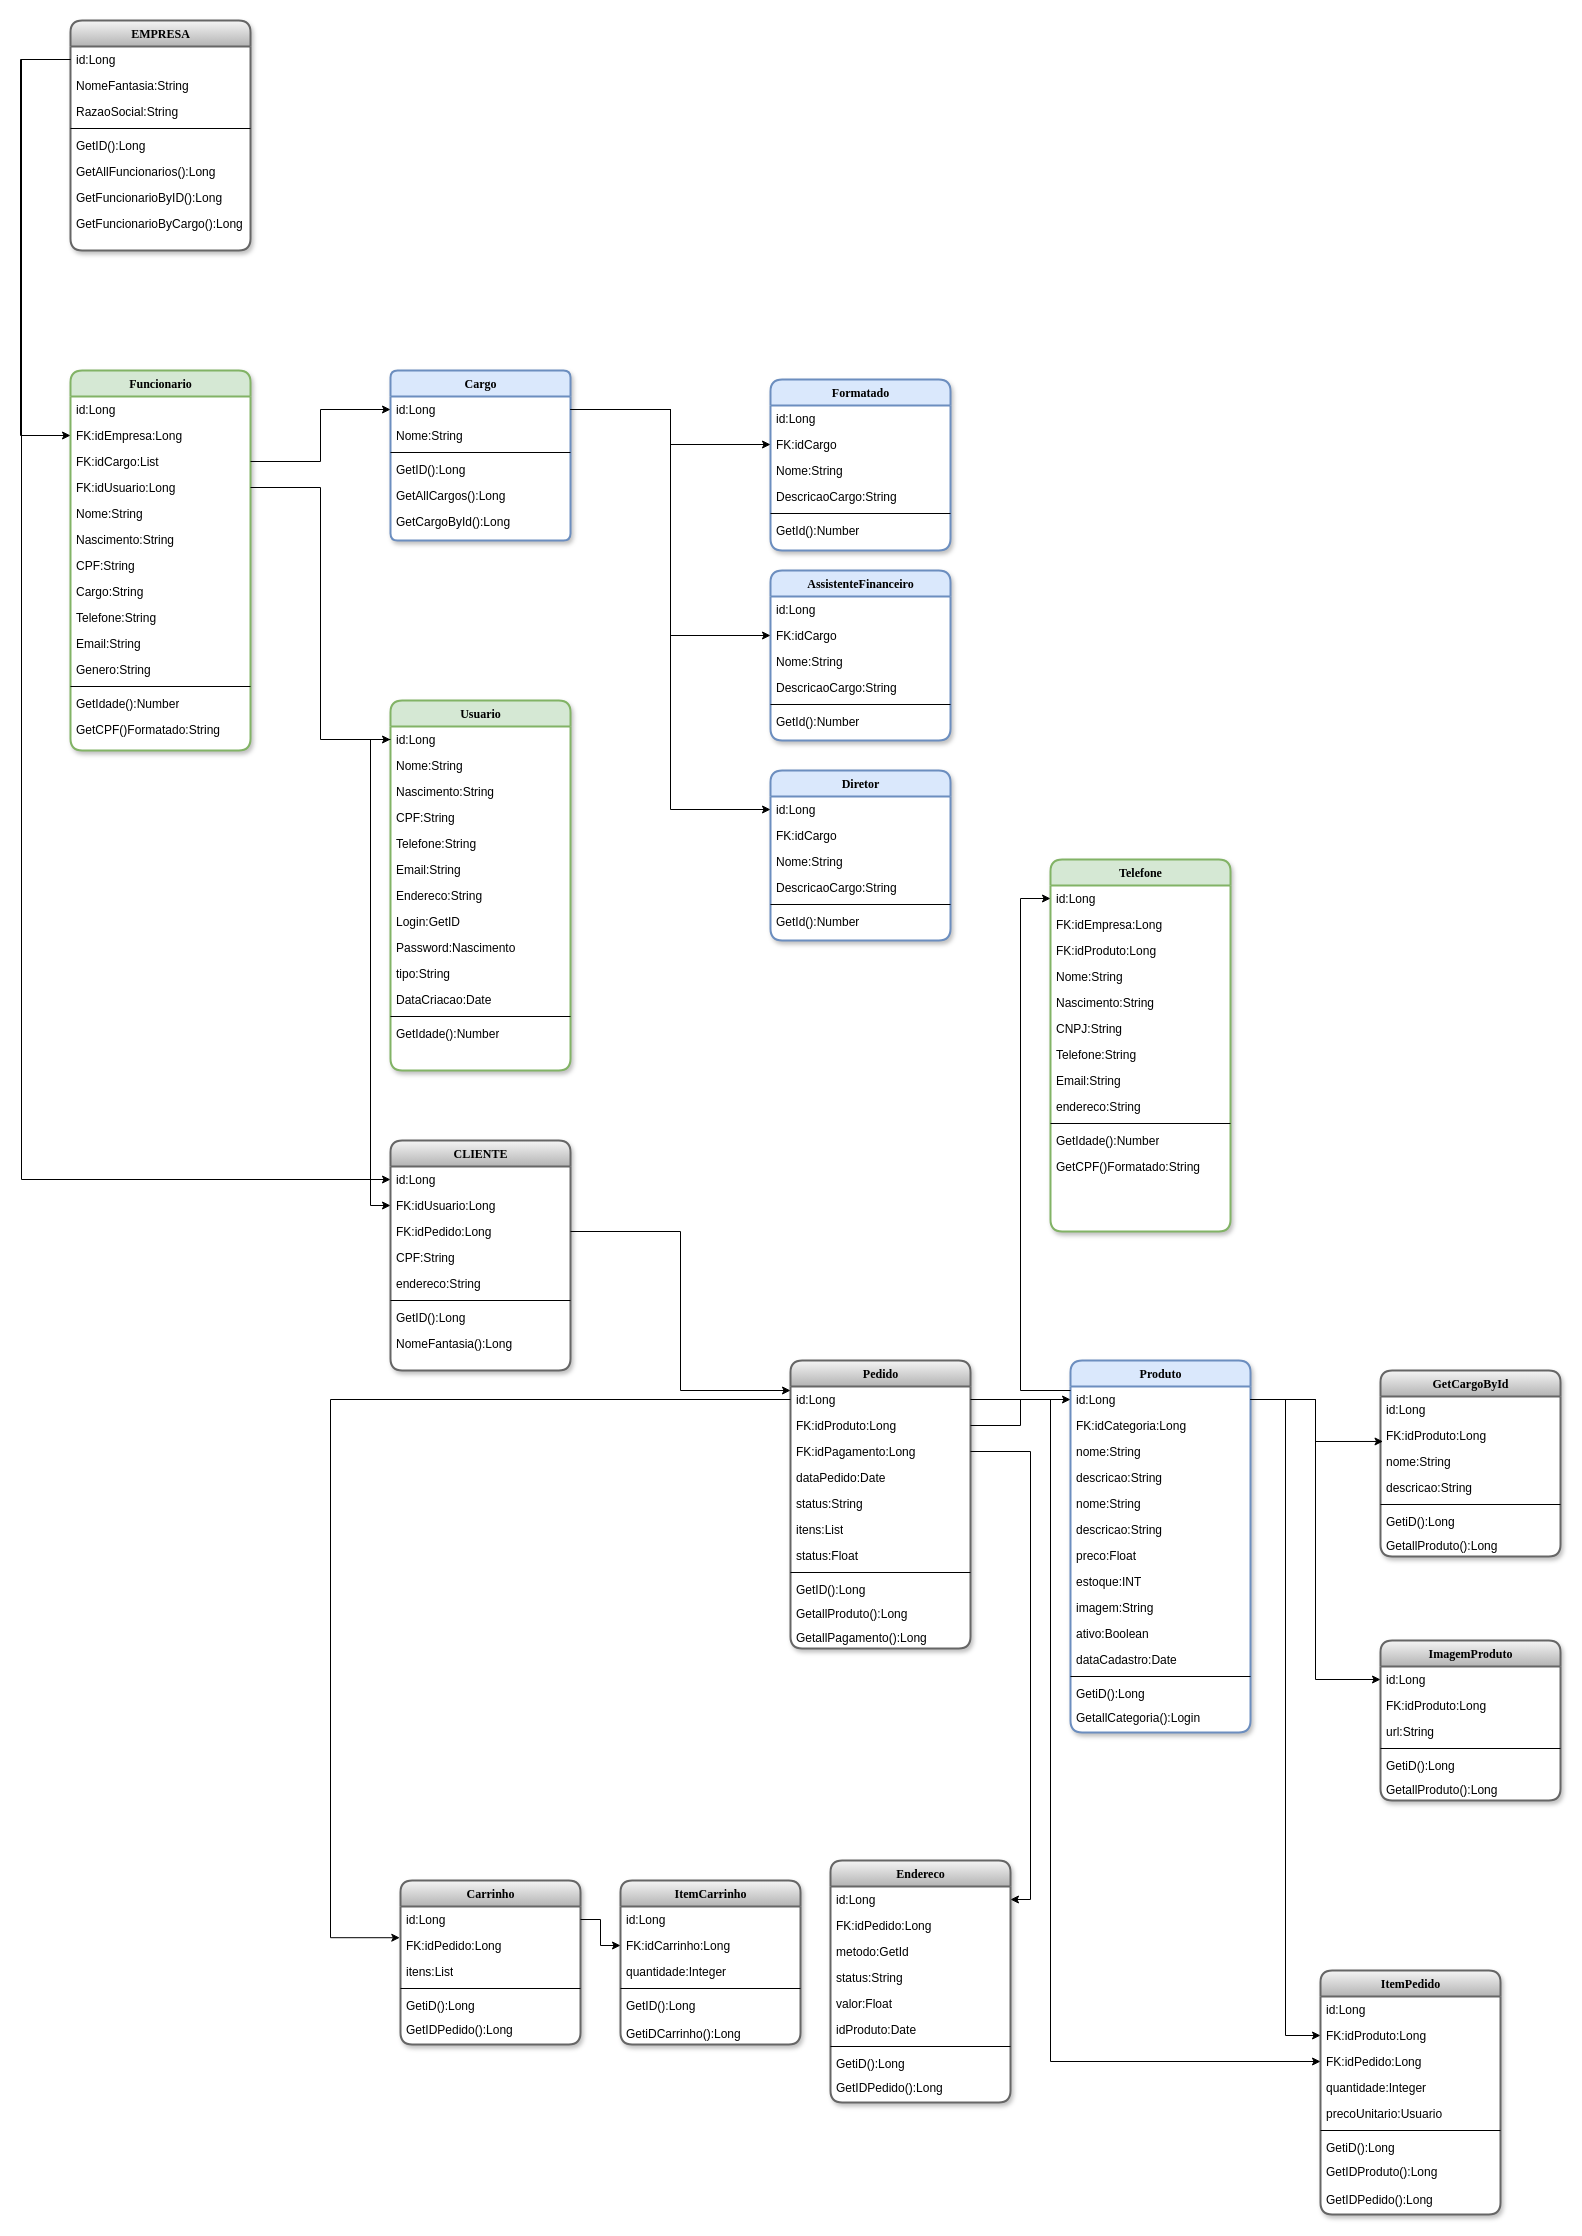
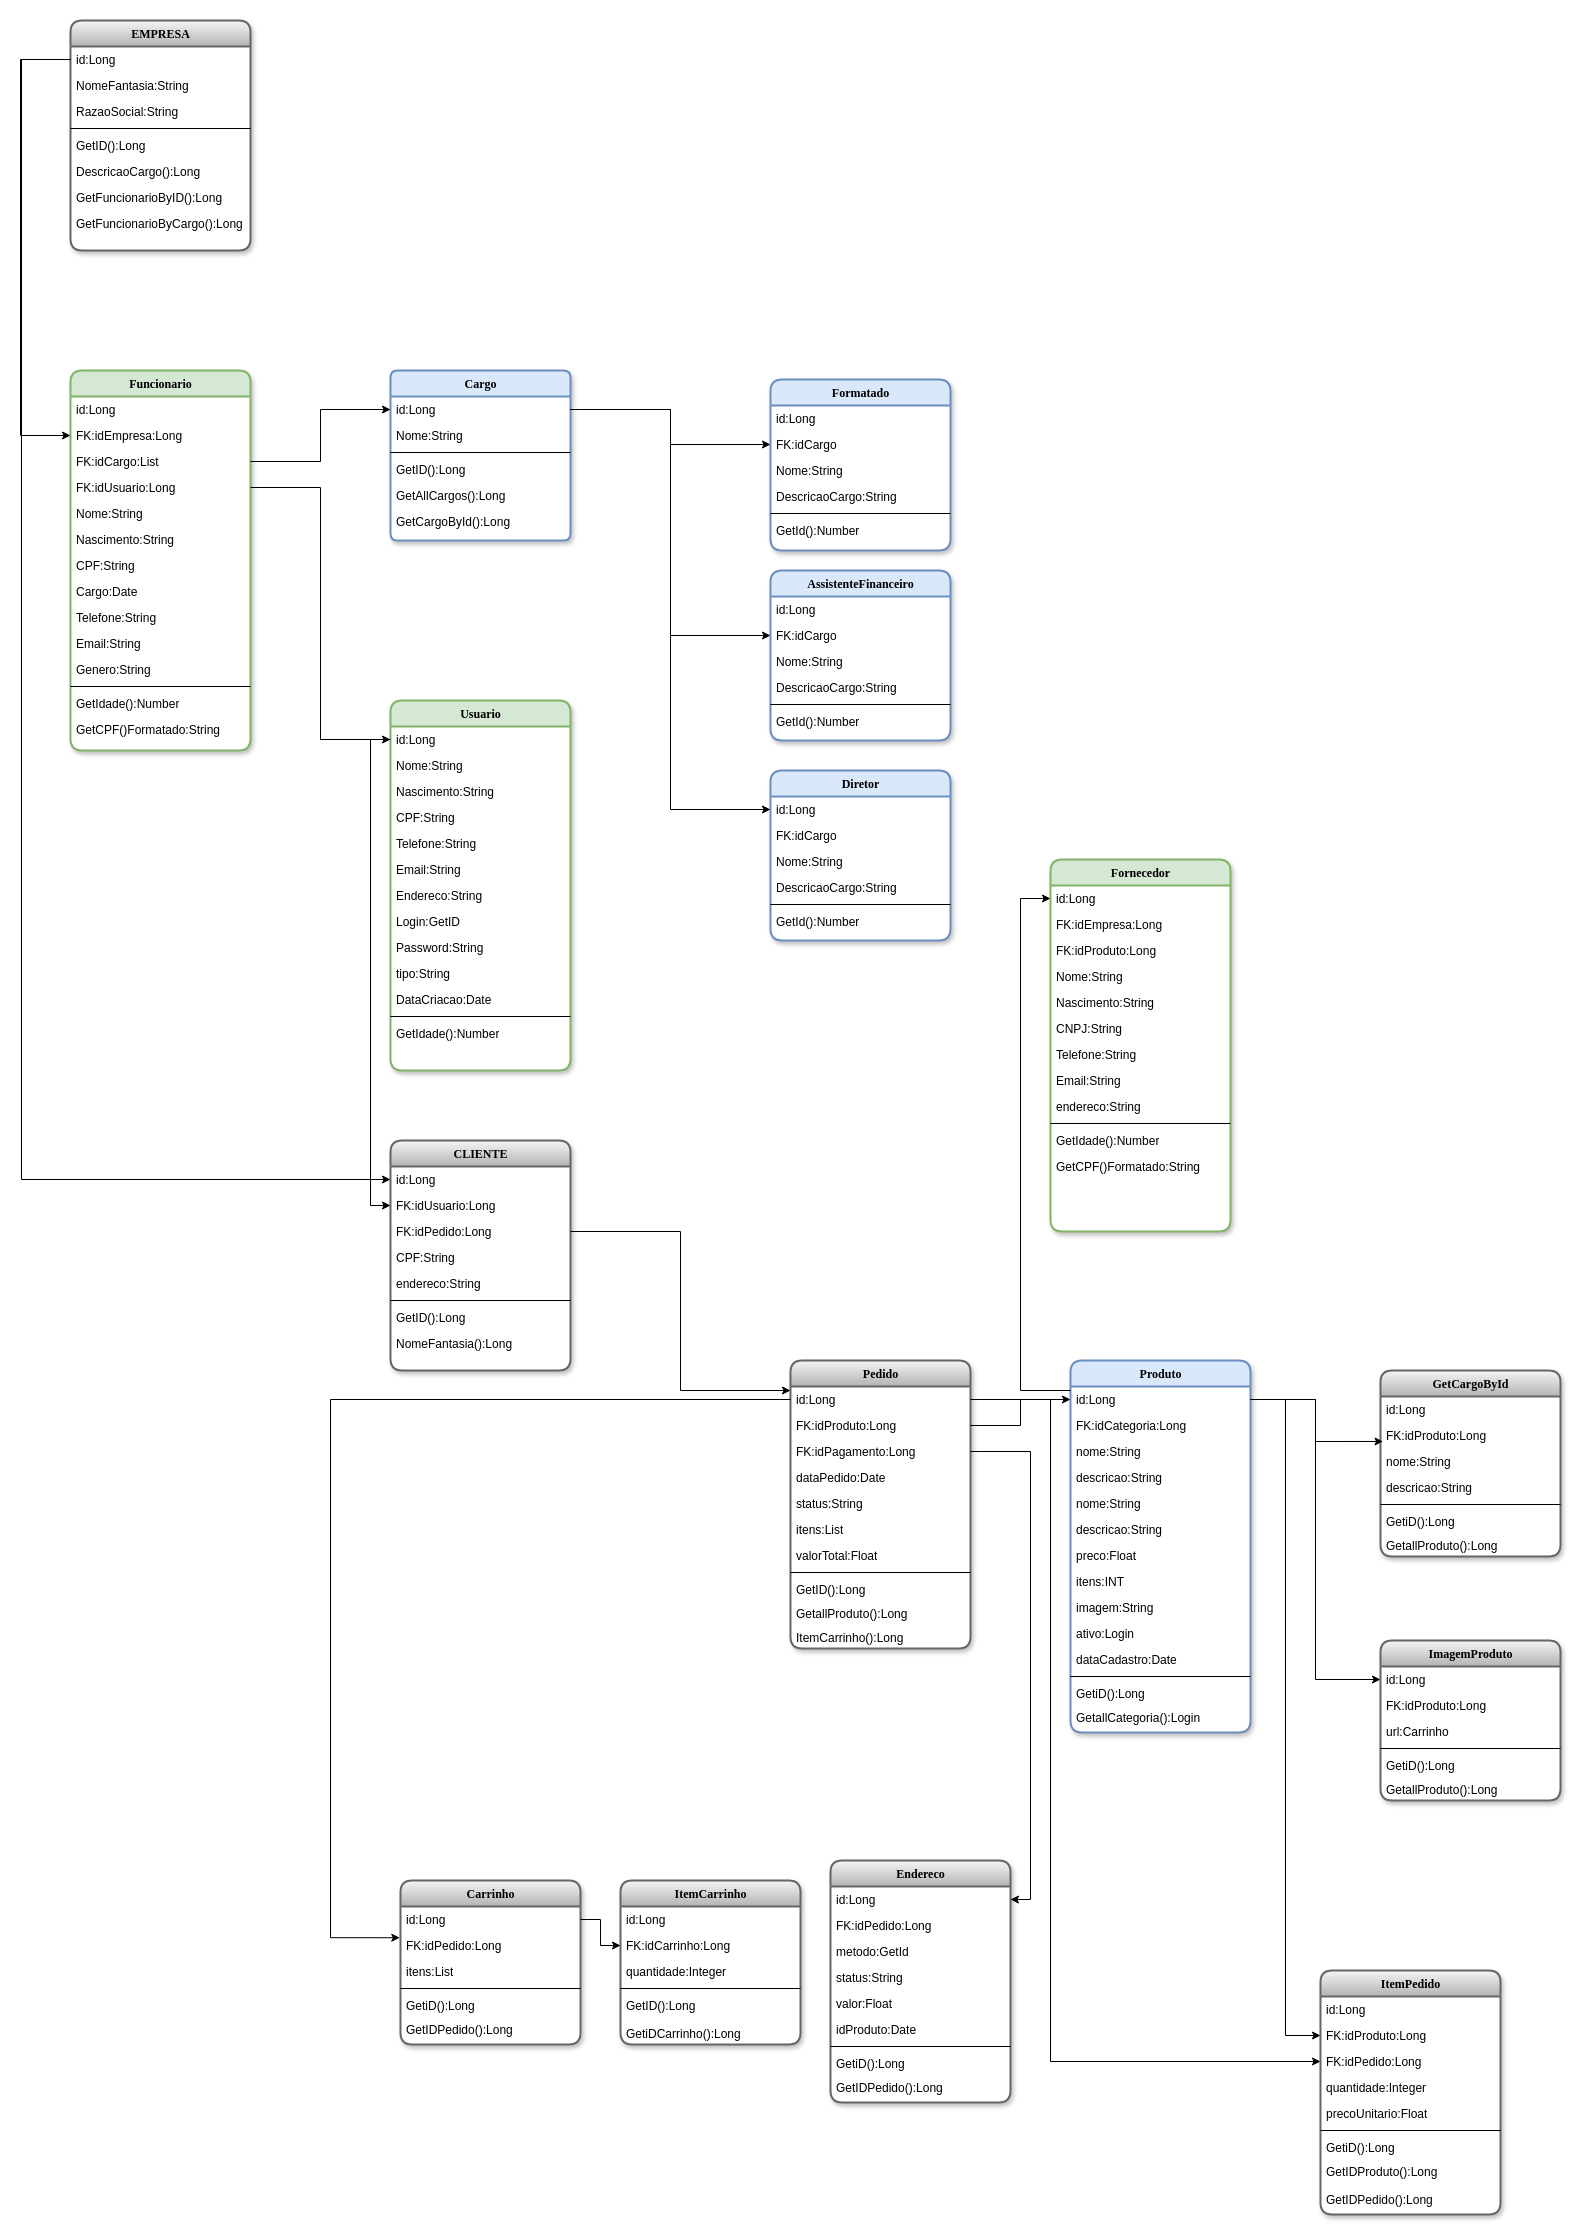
(153, 173) -> (144, 173)
(114, 593) -> (109, 593)
(1141, 874) -> (1141, 874)
(457, 949) -> (444, 949)
(834, 1557) -> (844, 1557)
(1112, 1583) -> (1104, 1583)
(1116, 1635) -> (1109, 1635)
(866, 1639) -> (857, 1639)
(1415, 1733) -> (1422, 1733)
(1391, 2115) -> (1384, 2115)
